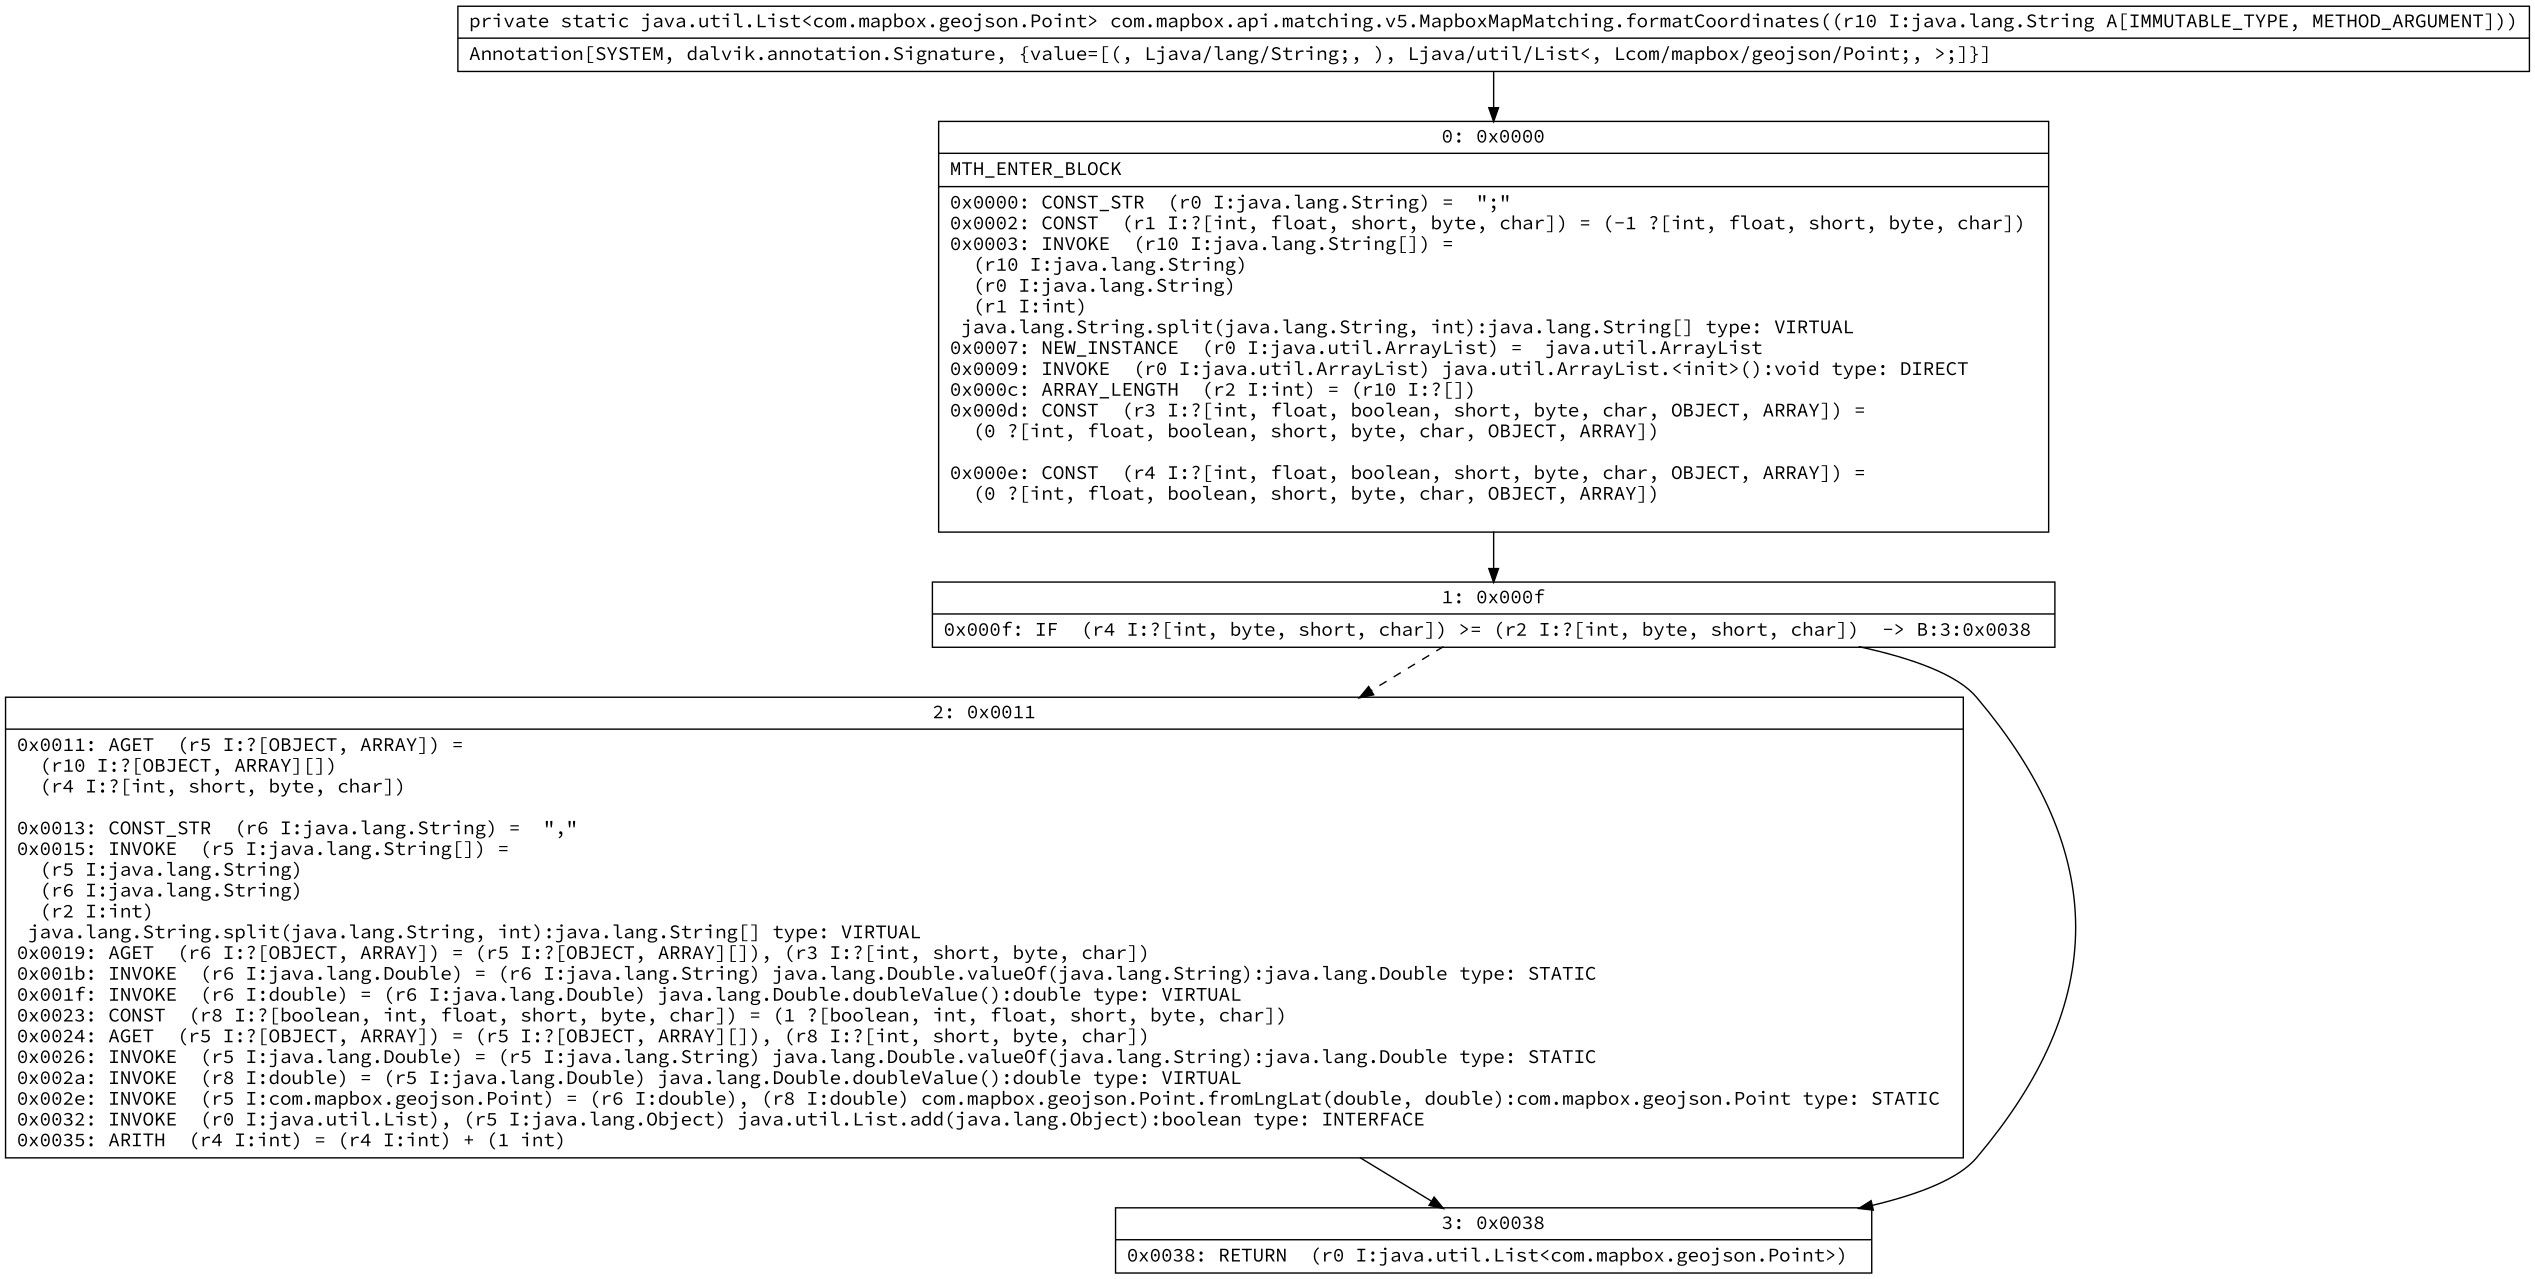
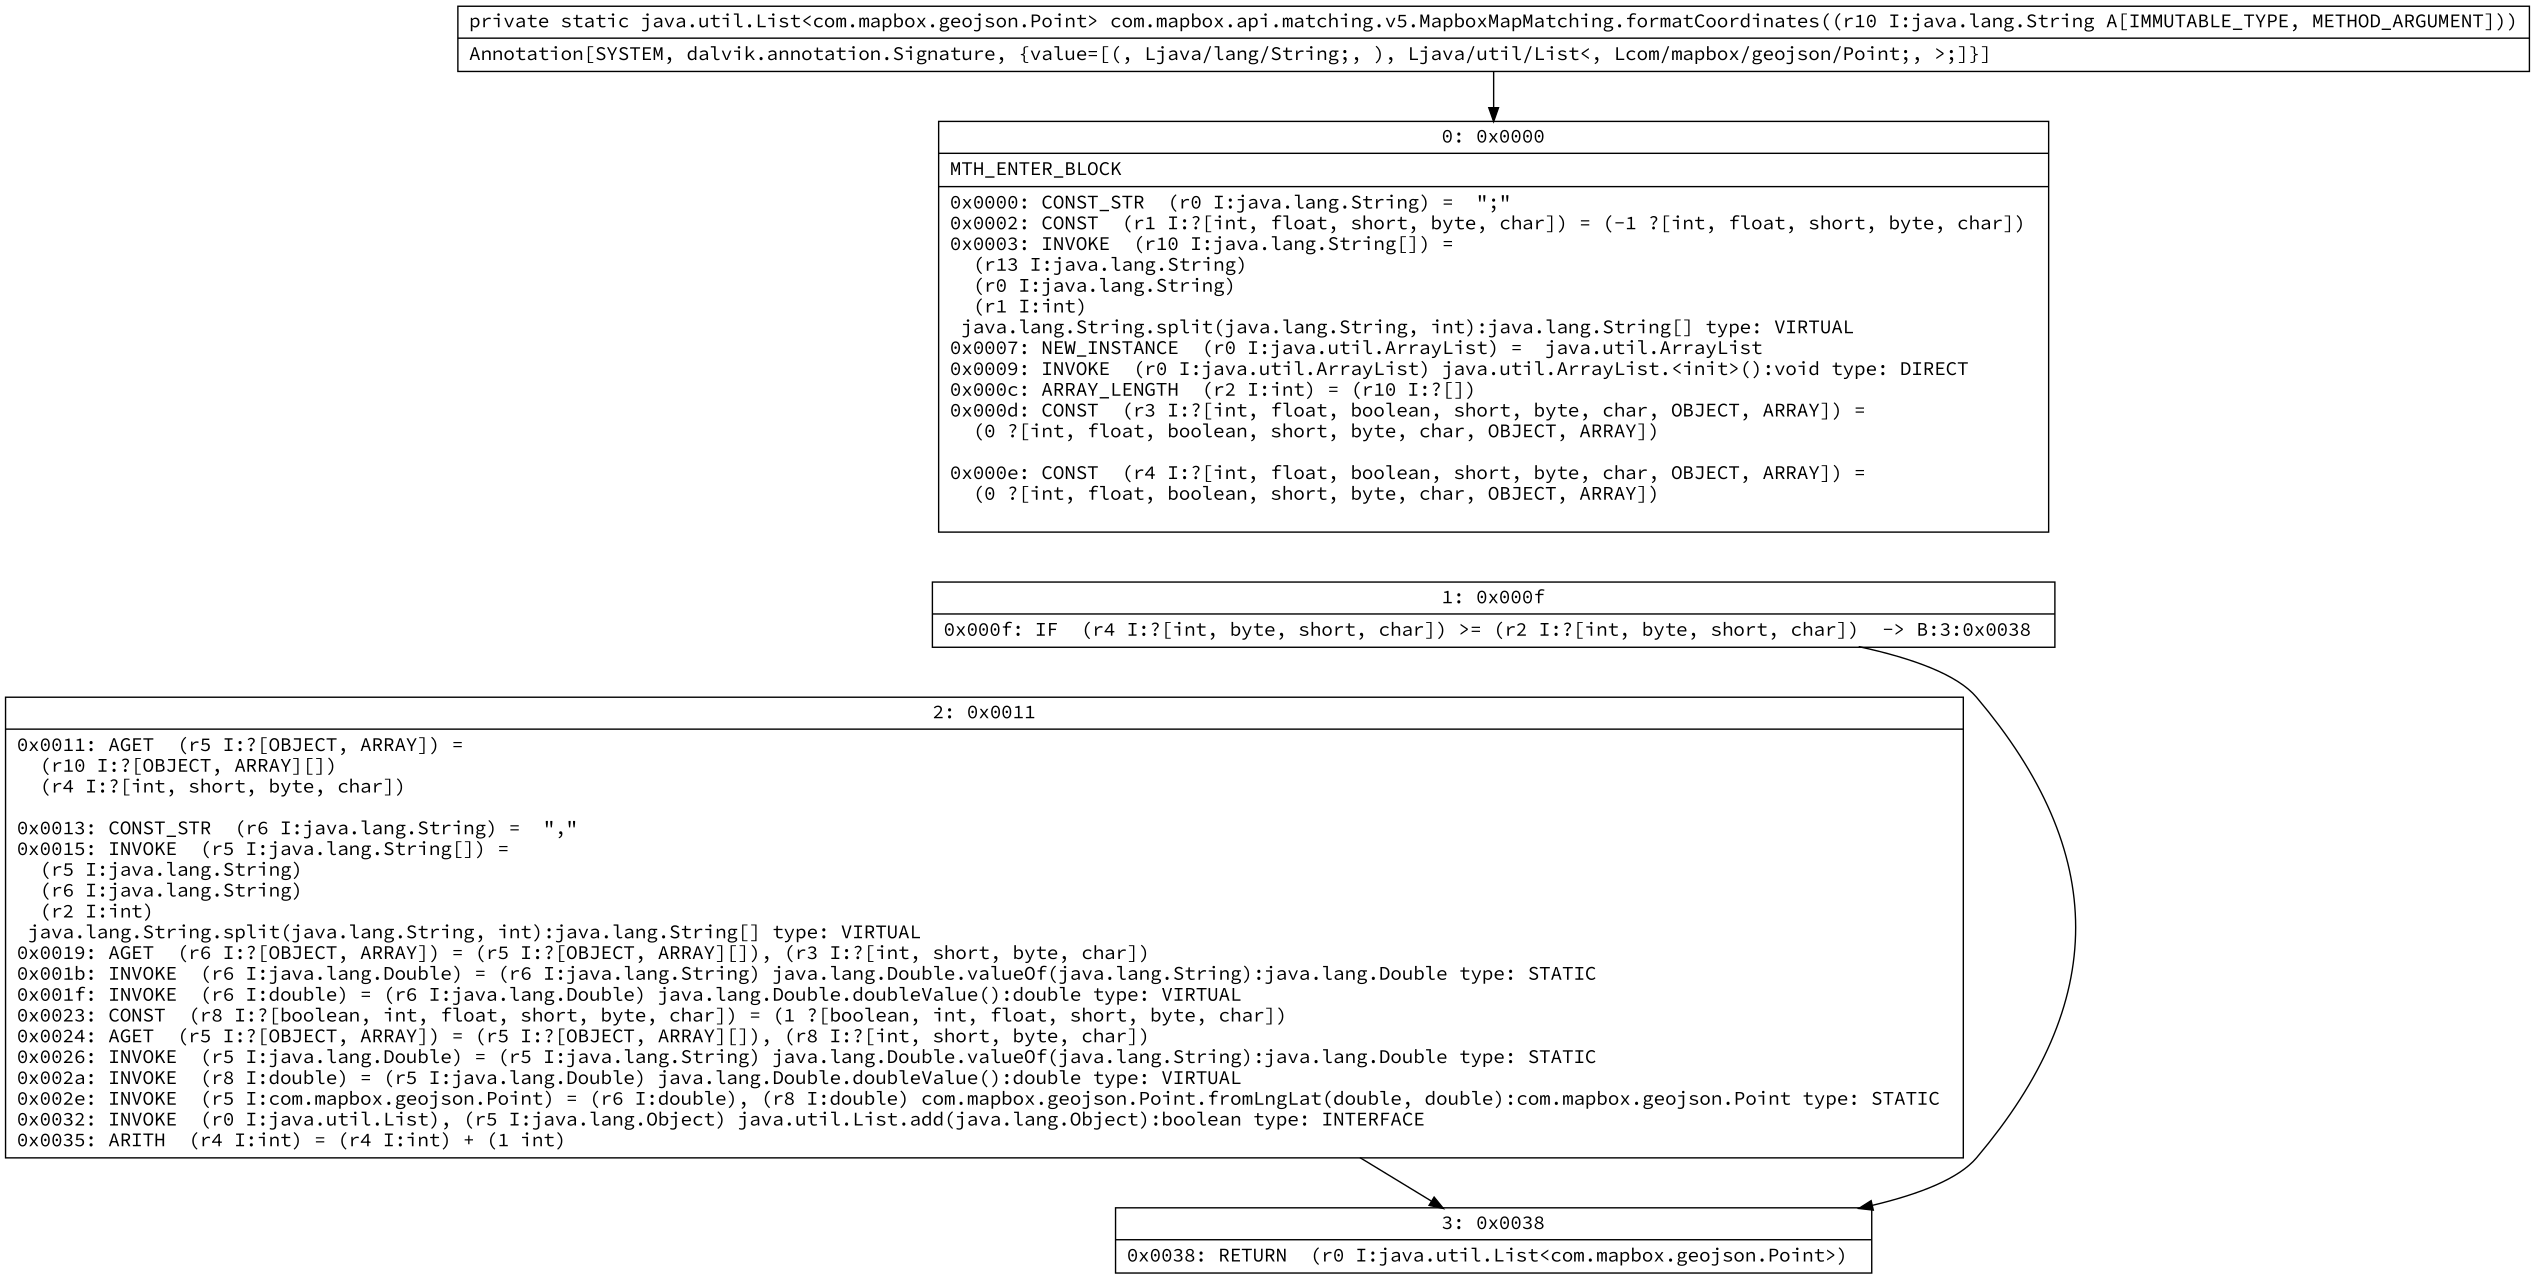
(1099, 265) -> (1099, 265)
(1494, 550) -> none
(1407, 669) -> none
